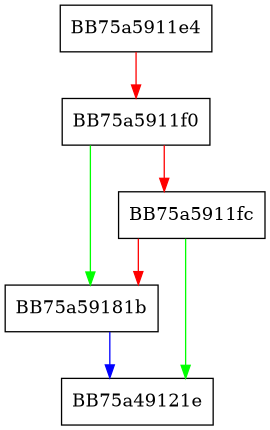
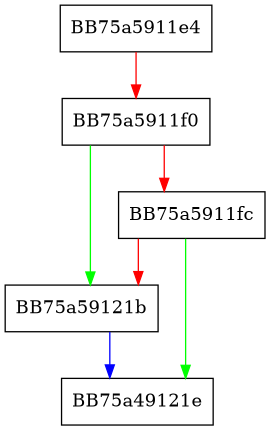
(82, 308) -> (82, 308)
